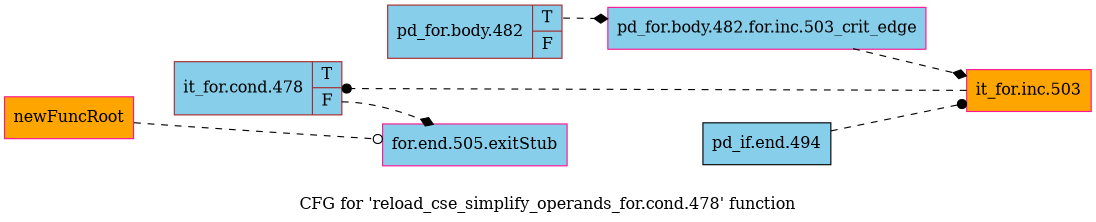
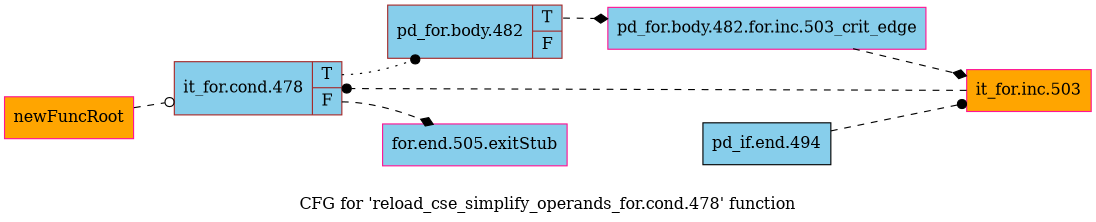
none -> (377, 71)
(254, 131) -> (149, 105)
